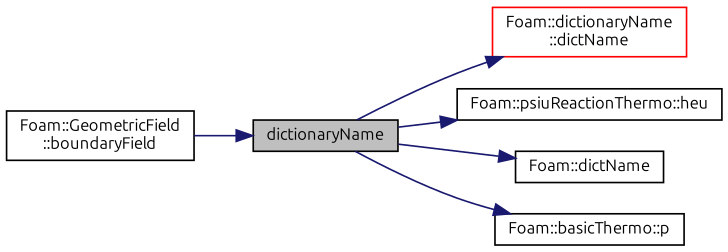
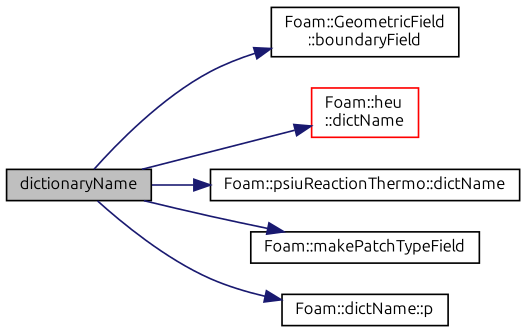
(590, 32) -> (365, 113)
(590, 104) -> (365, 185)
(215, 136) -> (167, 100)
(590, 167) -> (365, 247)
(590, 229) -> (365, 310)
